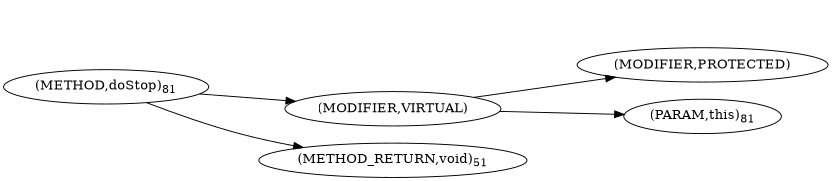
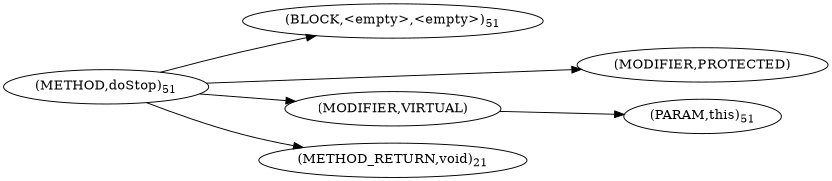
none -> (393, 21)
(170, 85) -> (170, 85)
(540, 88) -> (389, 76)
(748, 115) -> (748, 115)
(481, 159) -> (481, 159)
